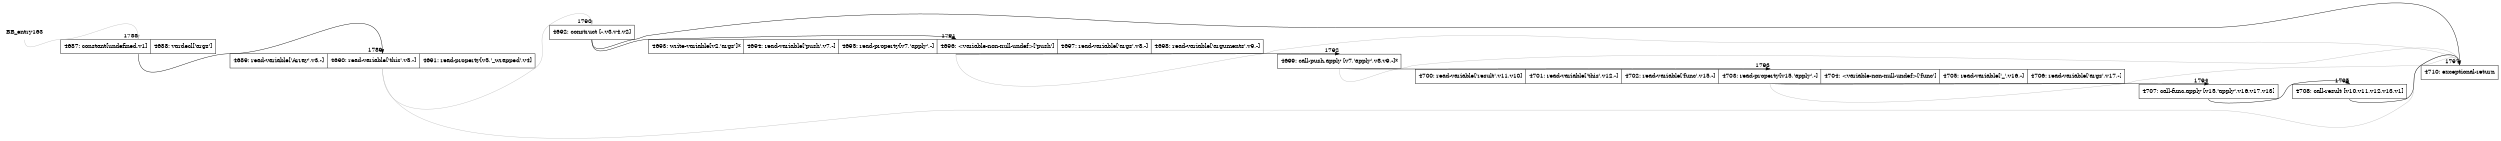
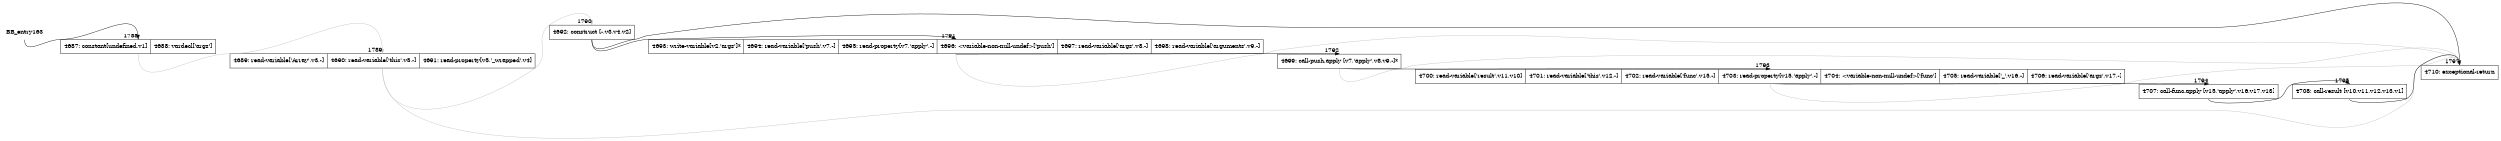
(82, 36) -> (82, 36)
(263, 49) -> (263, 49)
